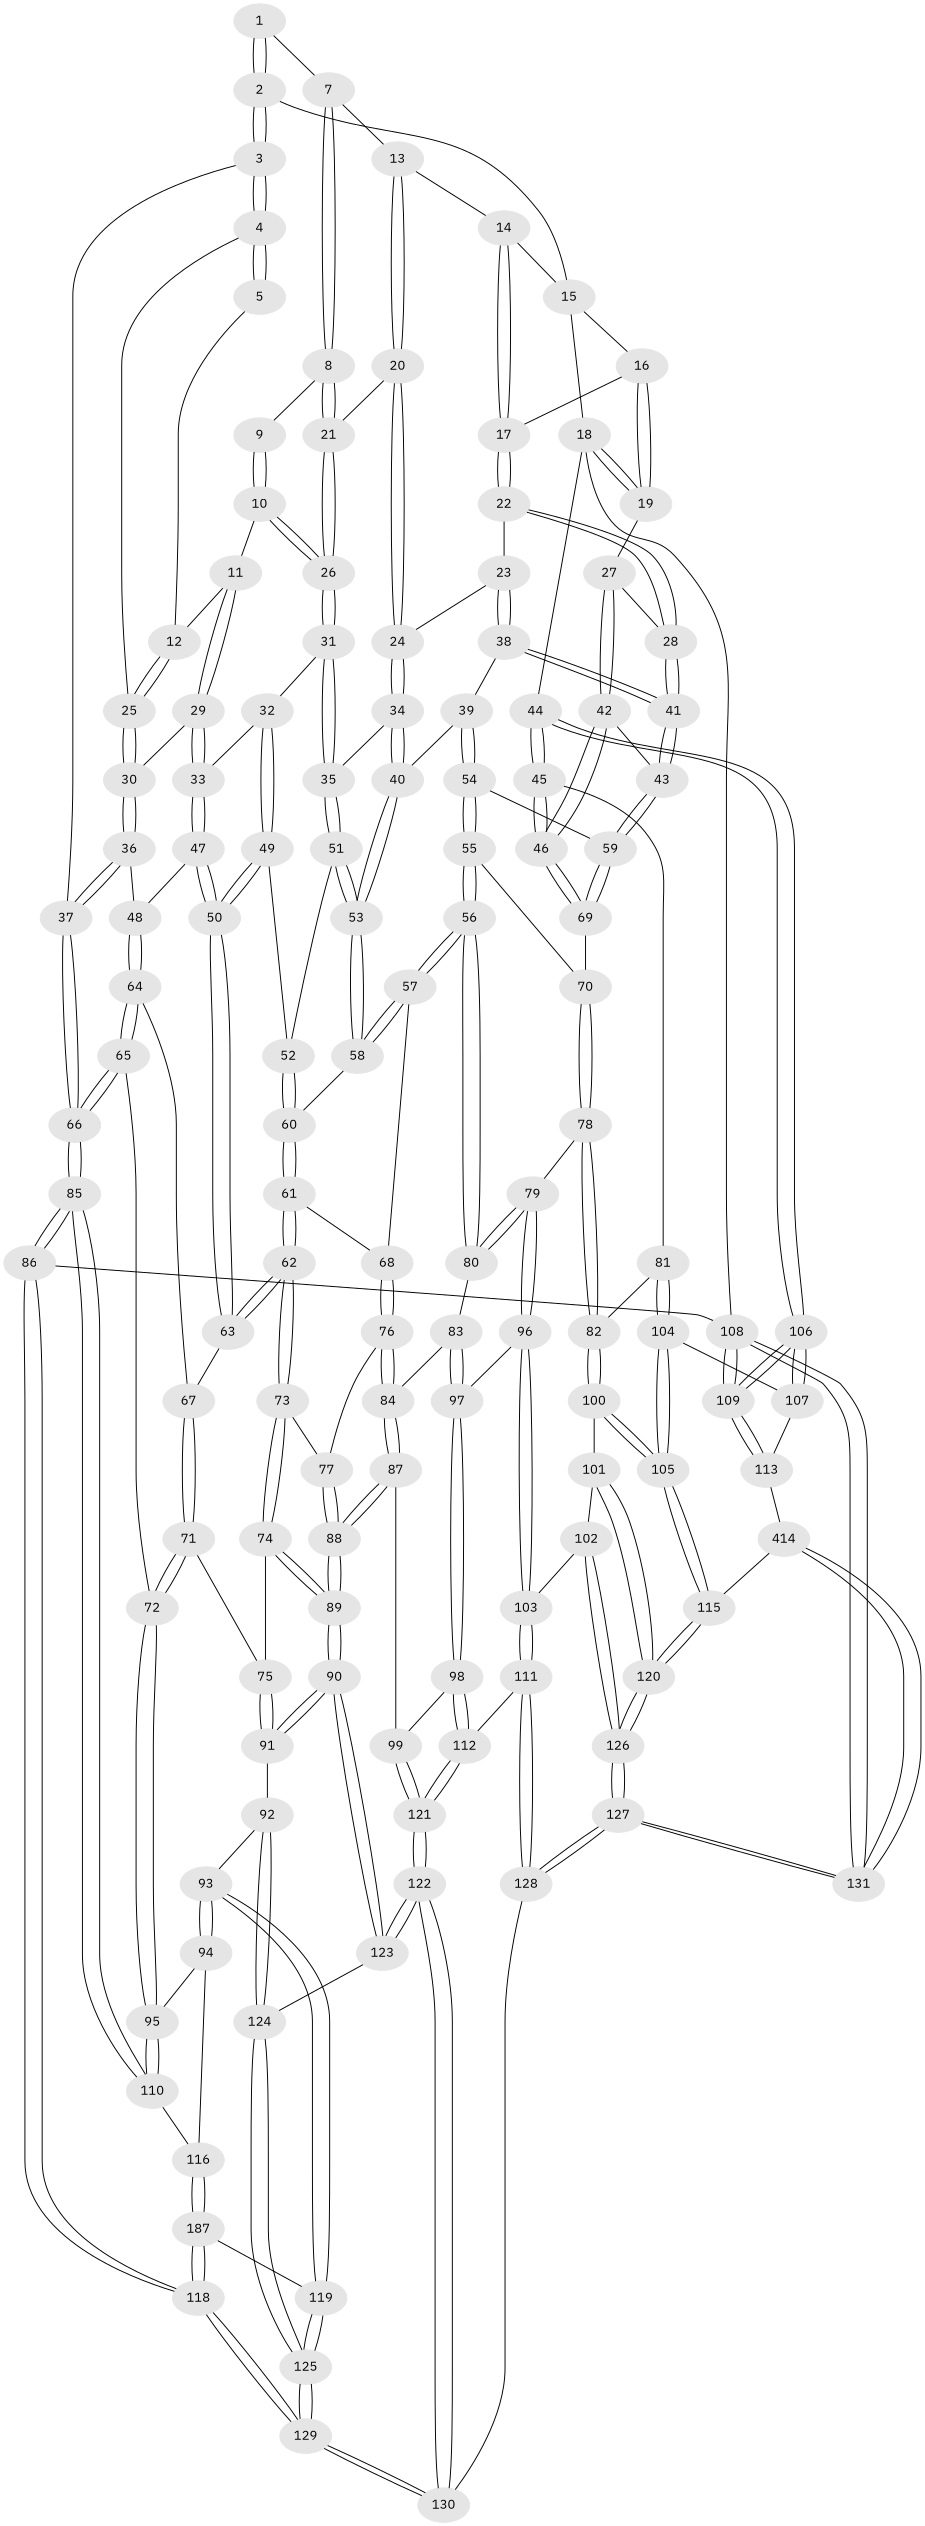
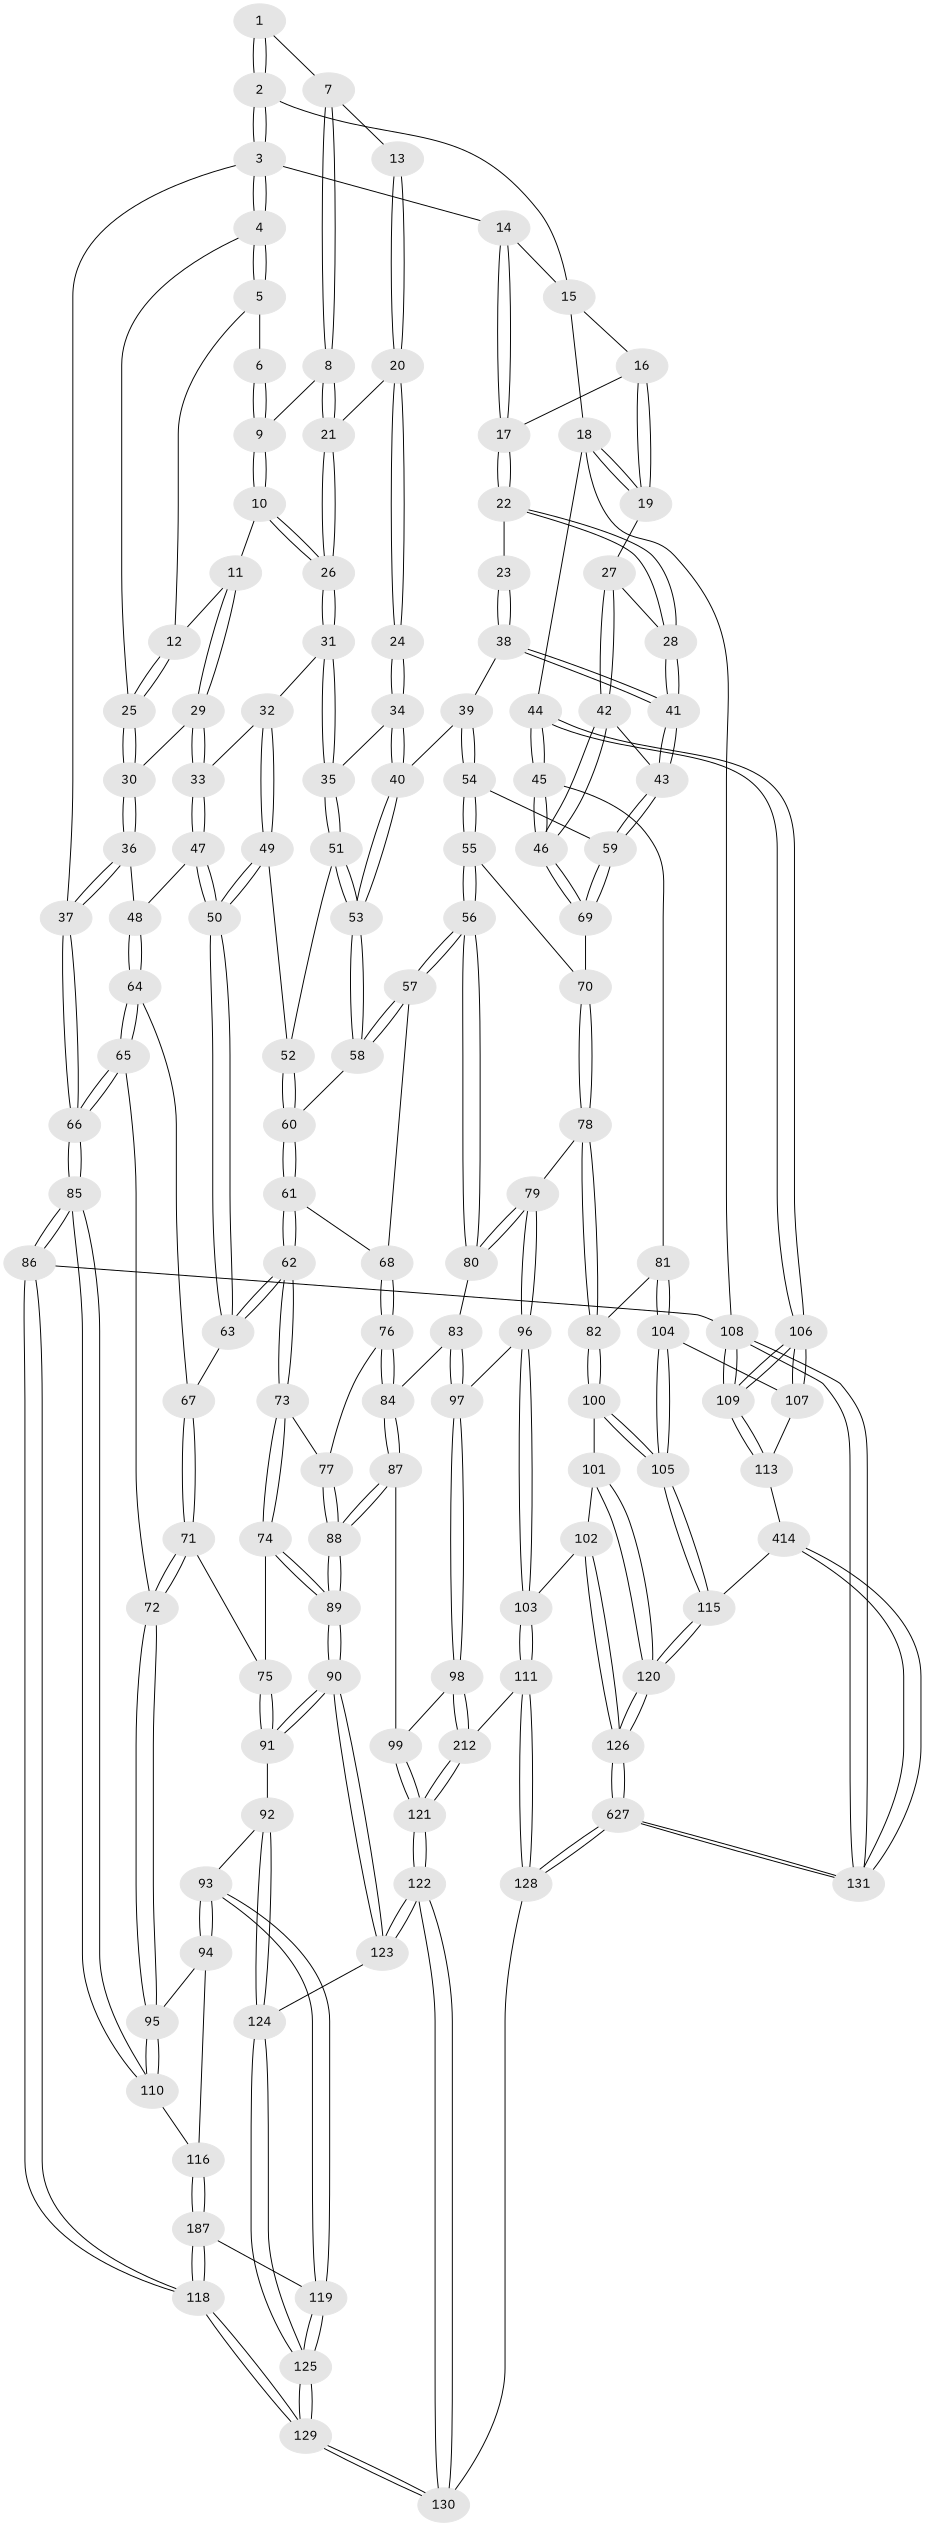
(451, 194) -> (382, 194)
none -> (260, 366)
(451, 608) -> none
(465, 1746) -> (465, 1746)
(618, 1815) -> (618, 1815)
